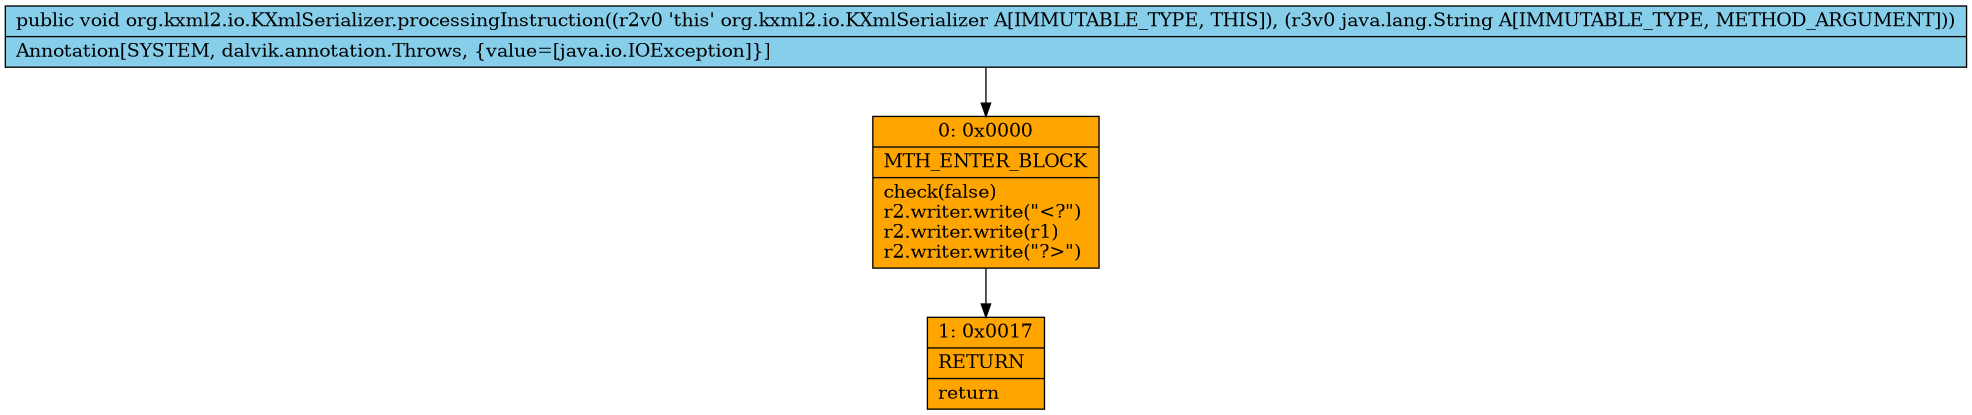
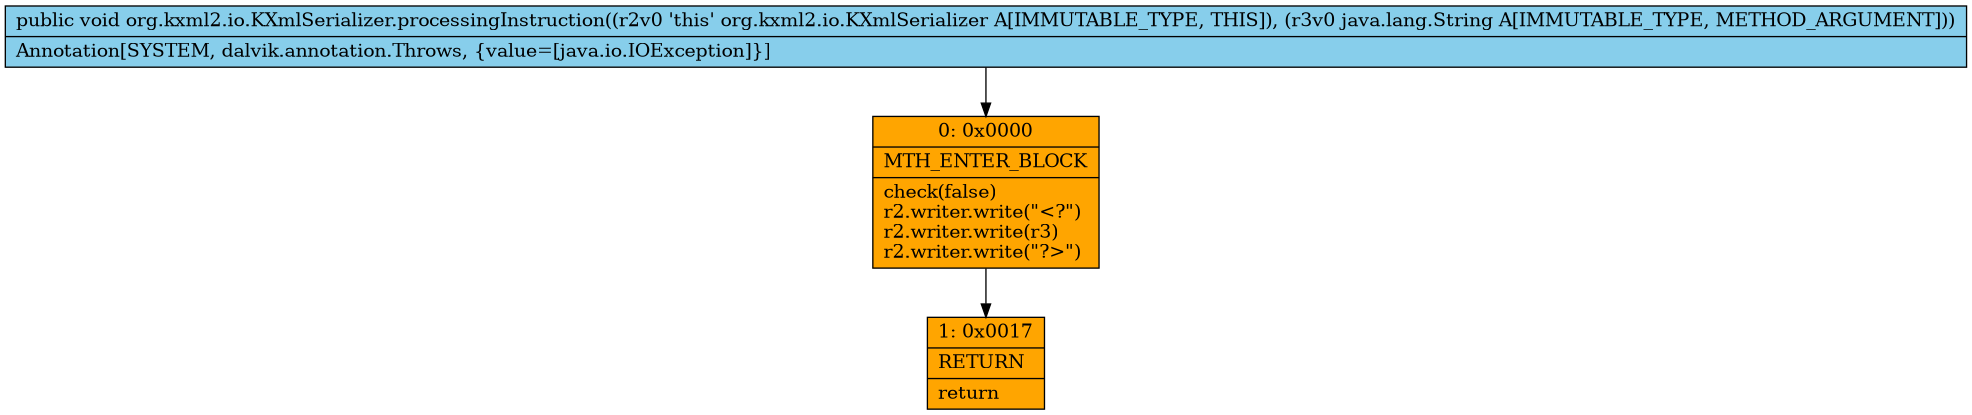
(971, 232) -> (971, 232)
